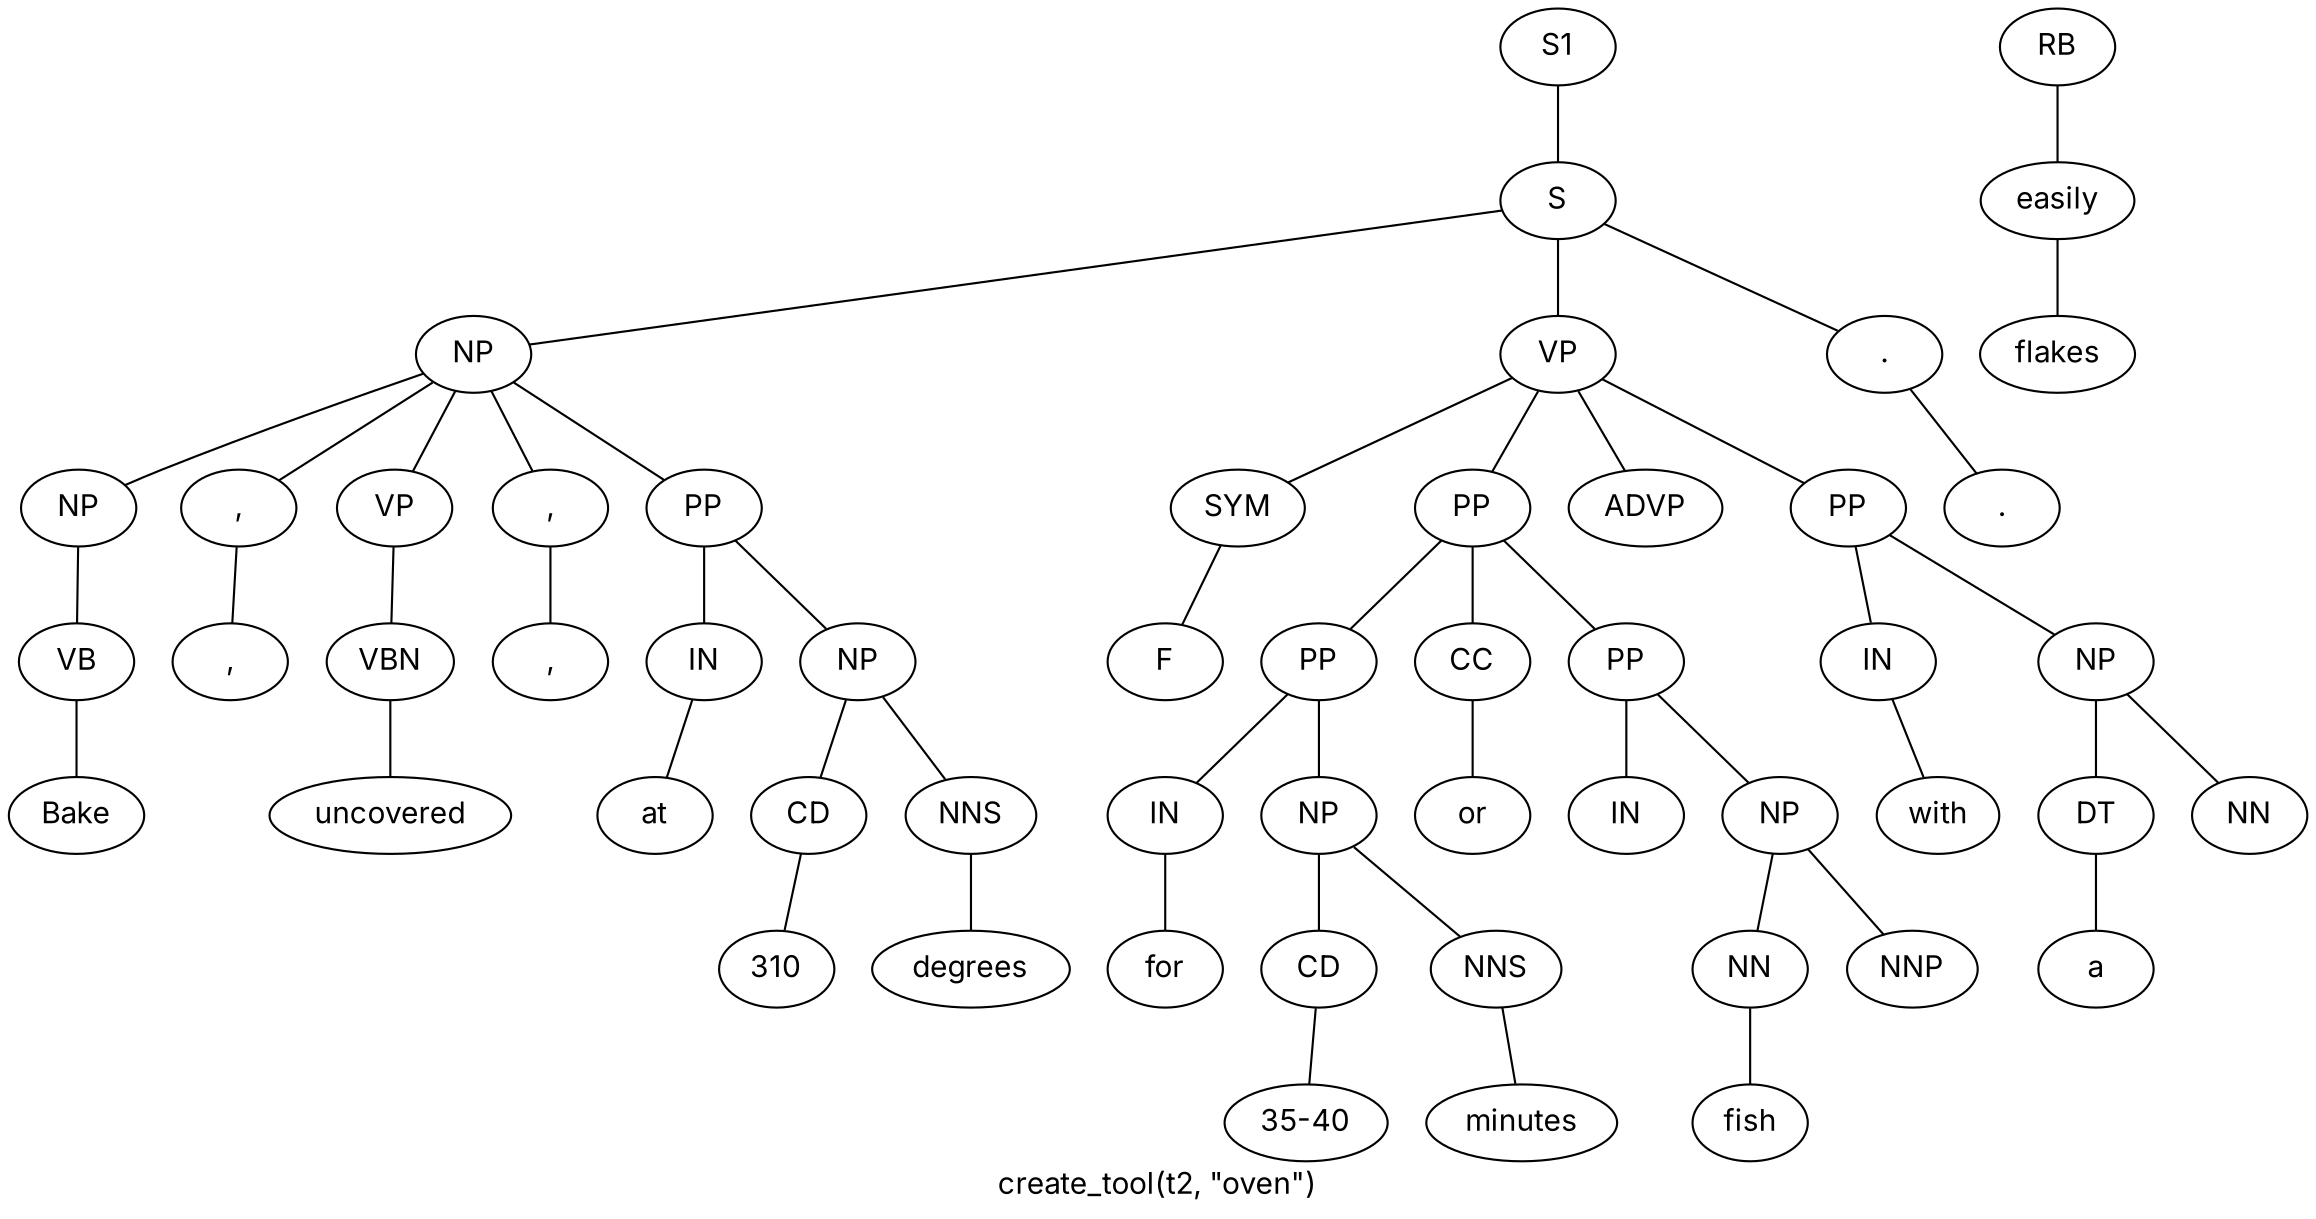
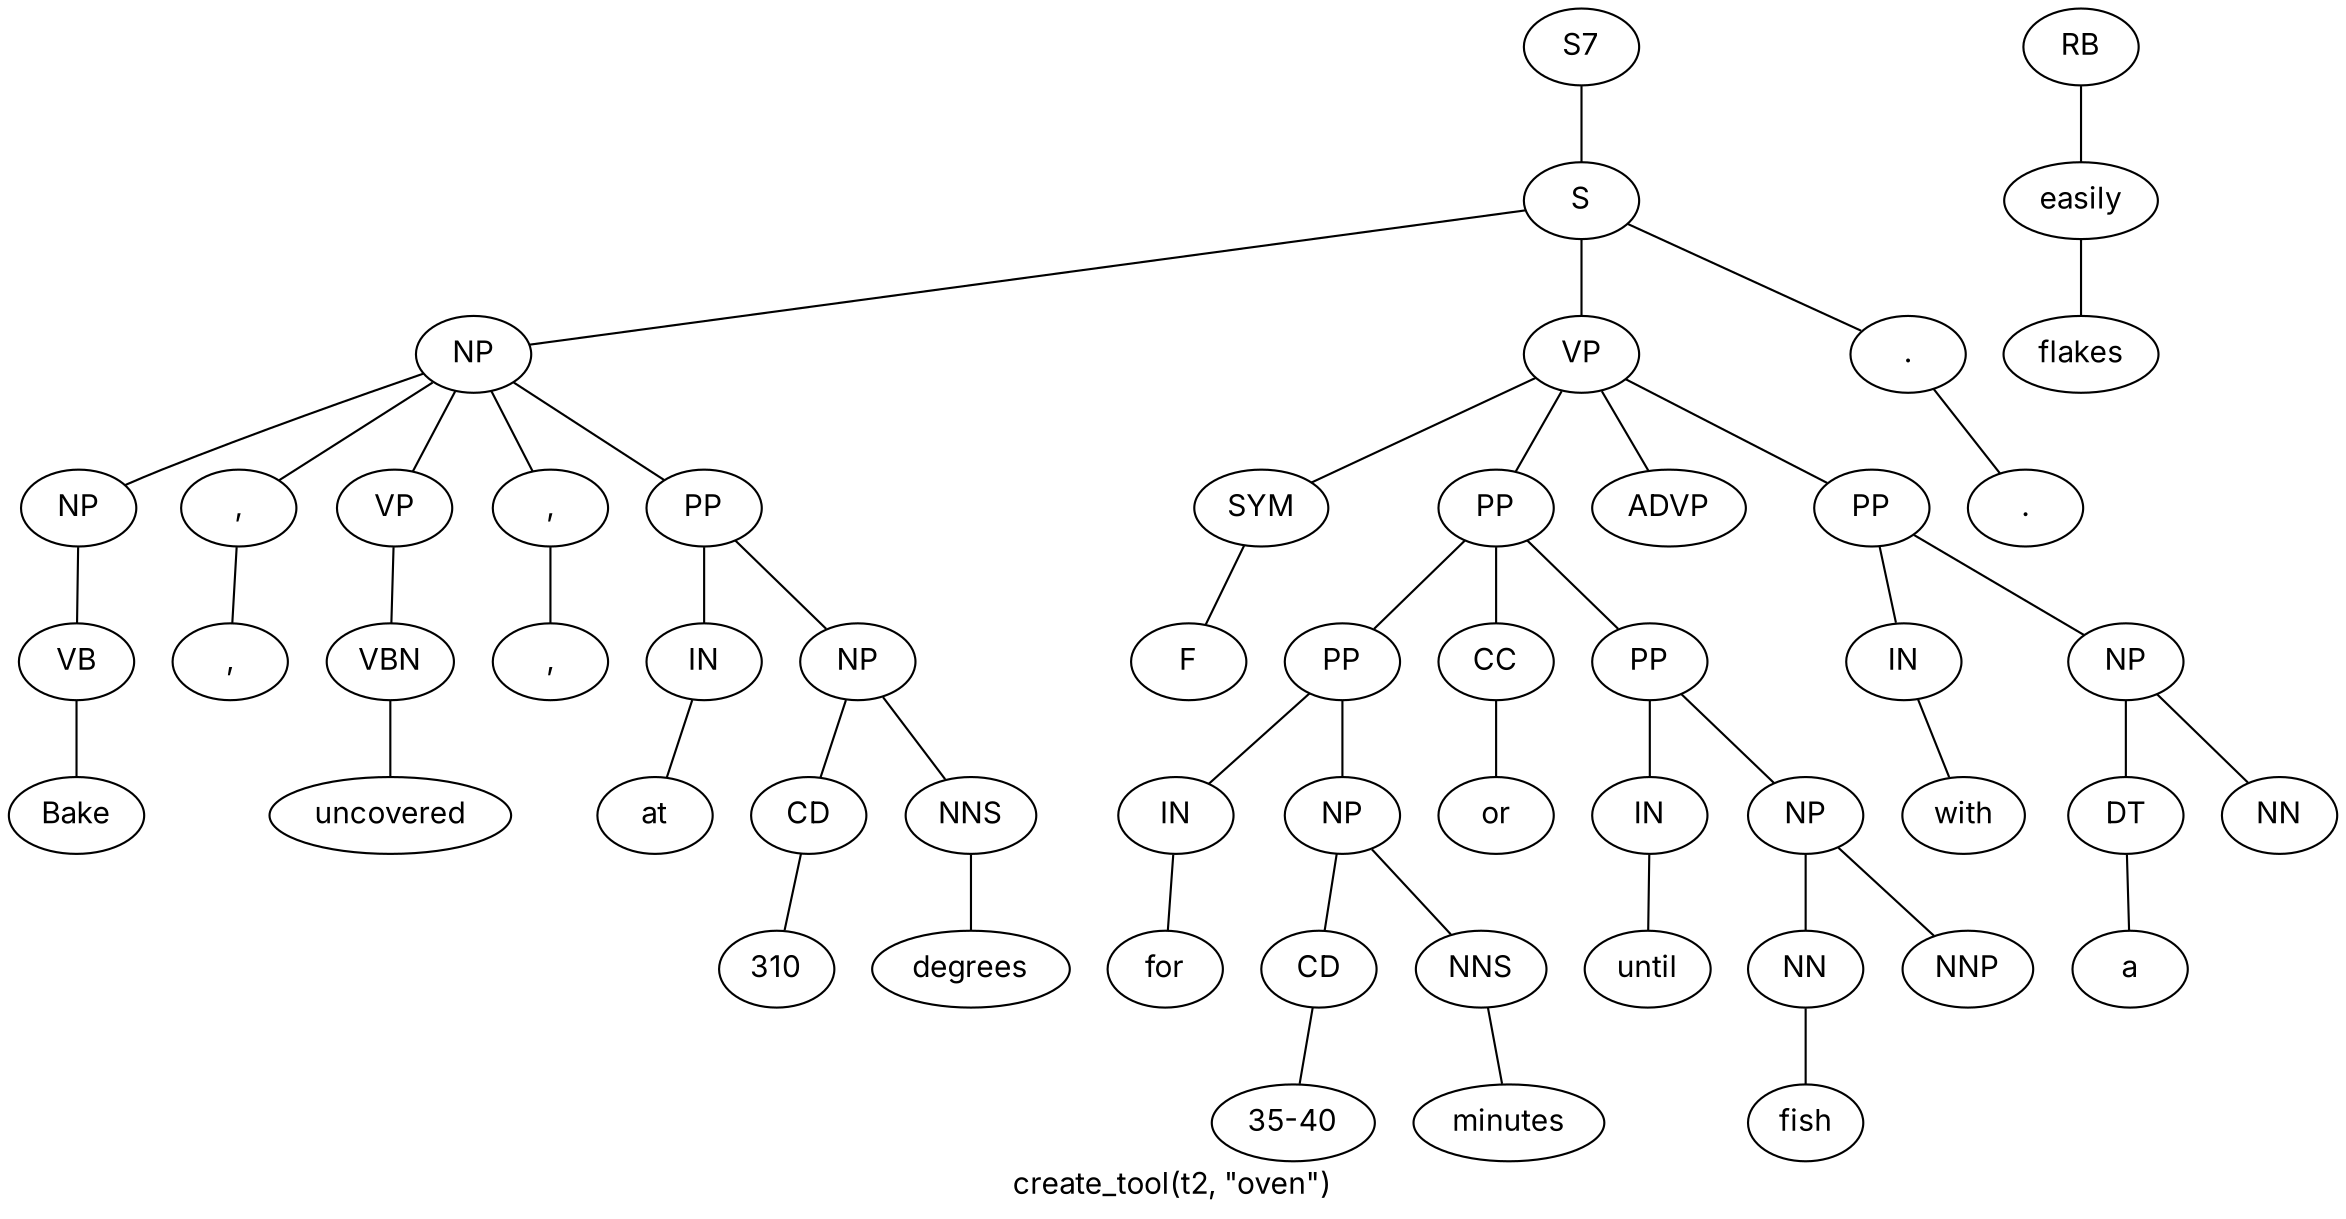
(1558, 47) -> (1582, 47)
none -> (1648, 969)
